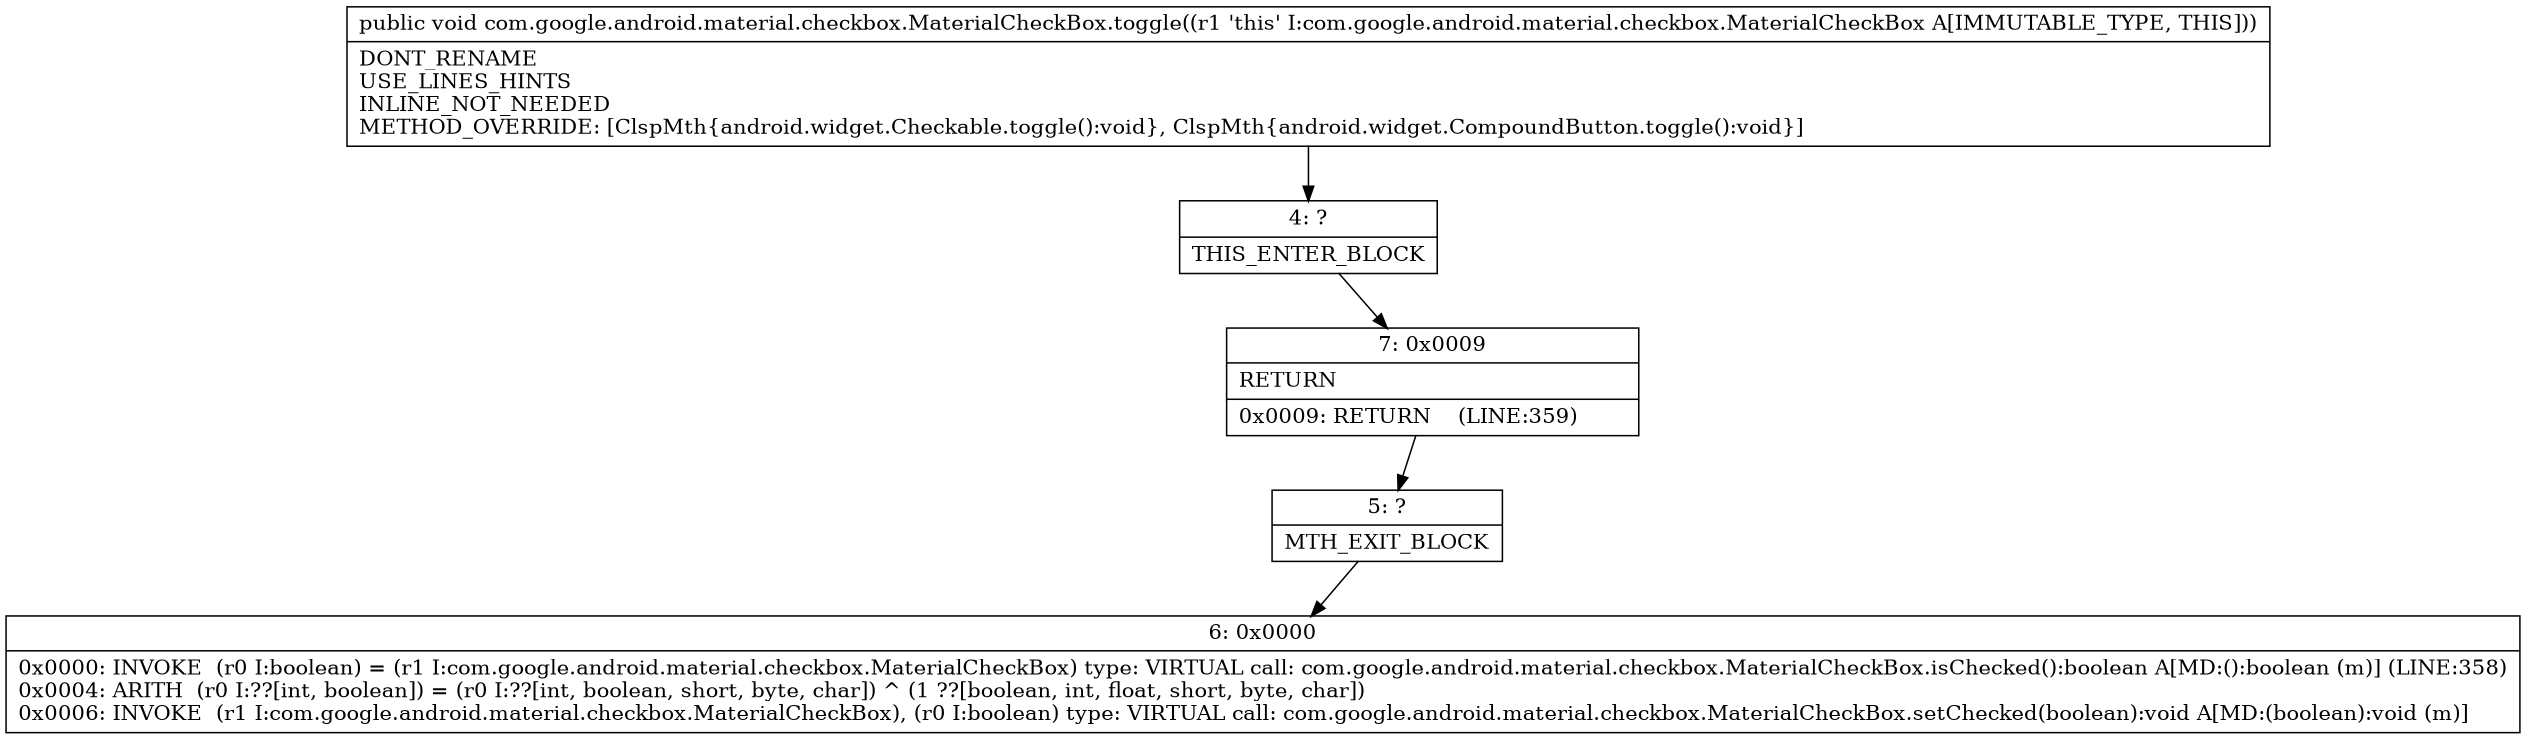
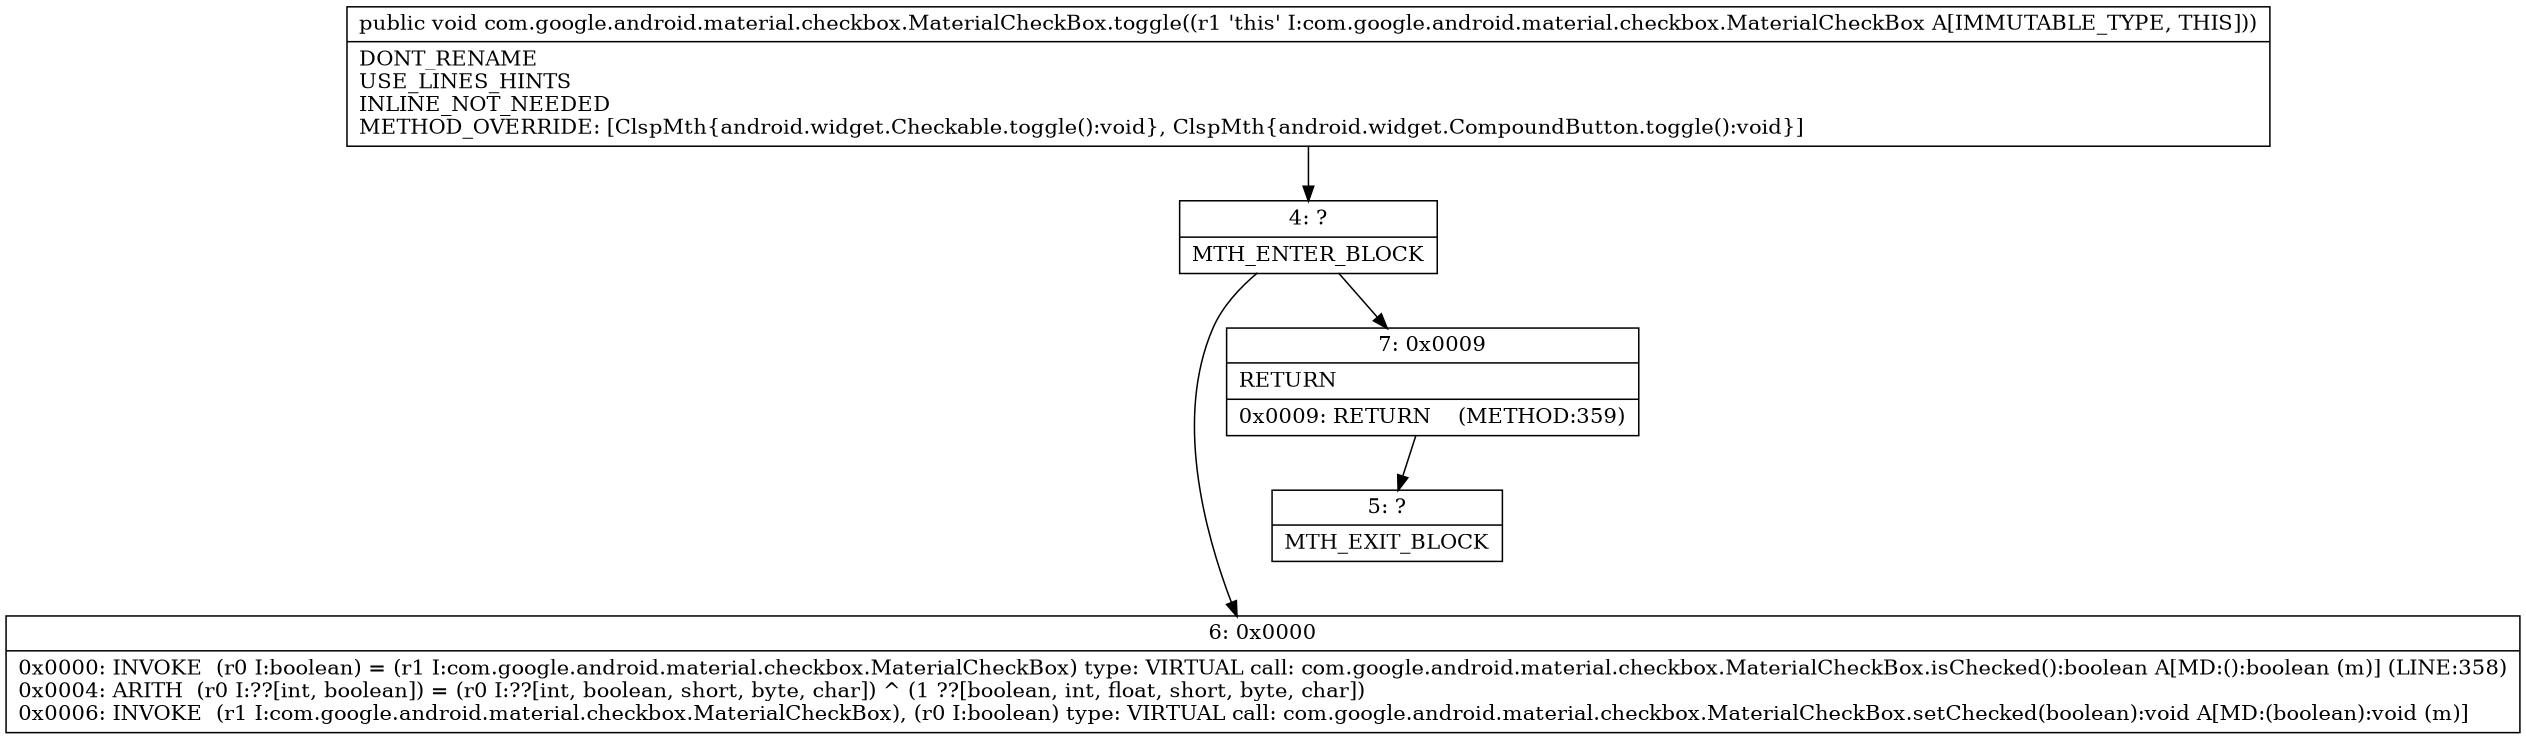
(1308, 255) -> (1308, 255)
(1408, 417) -> (1433, 417)
(1340, 583) -> (1195, 431)
